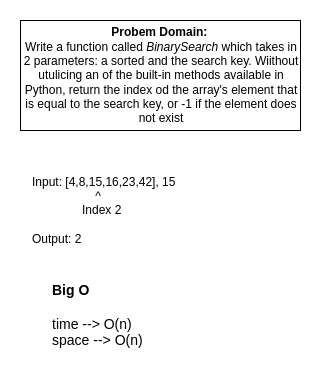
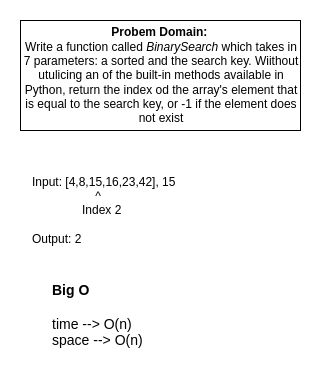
(162, 76) -> (162, 76)
